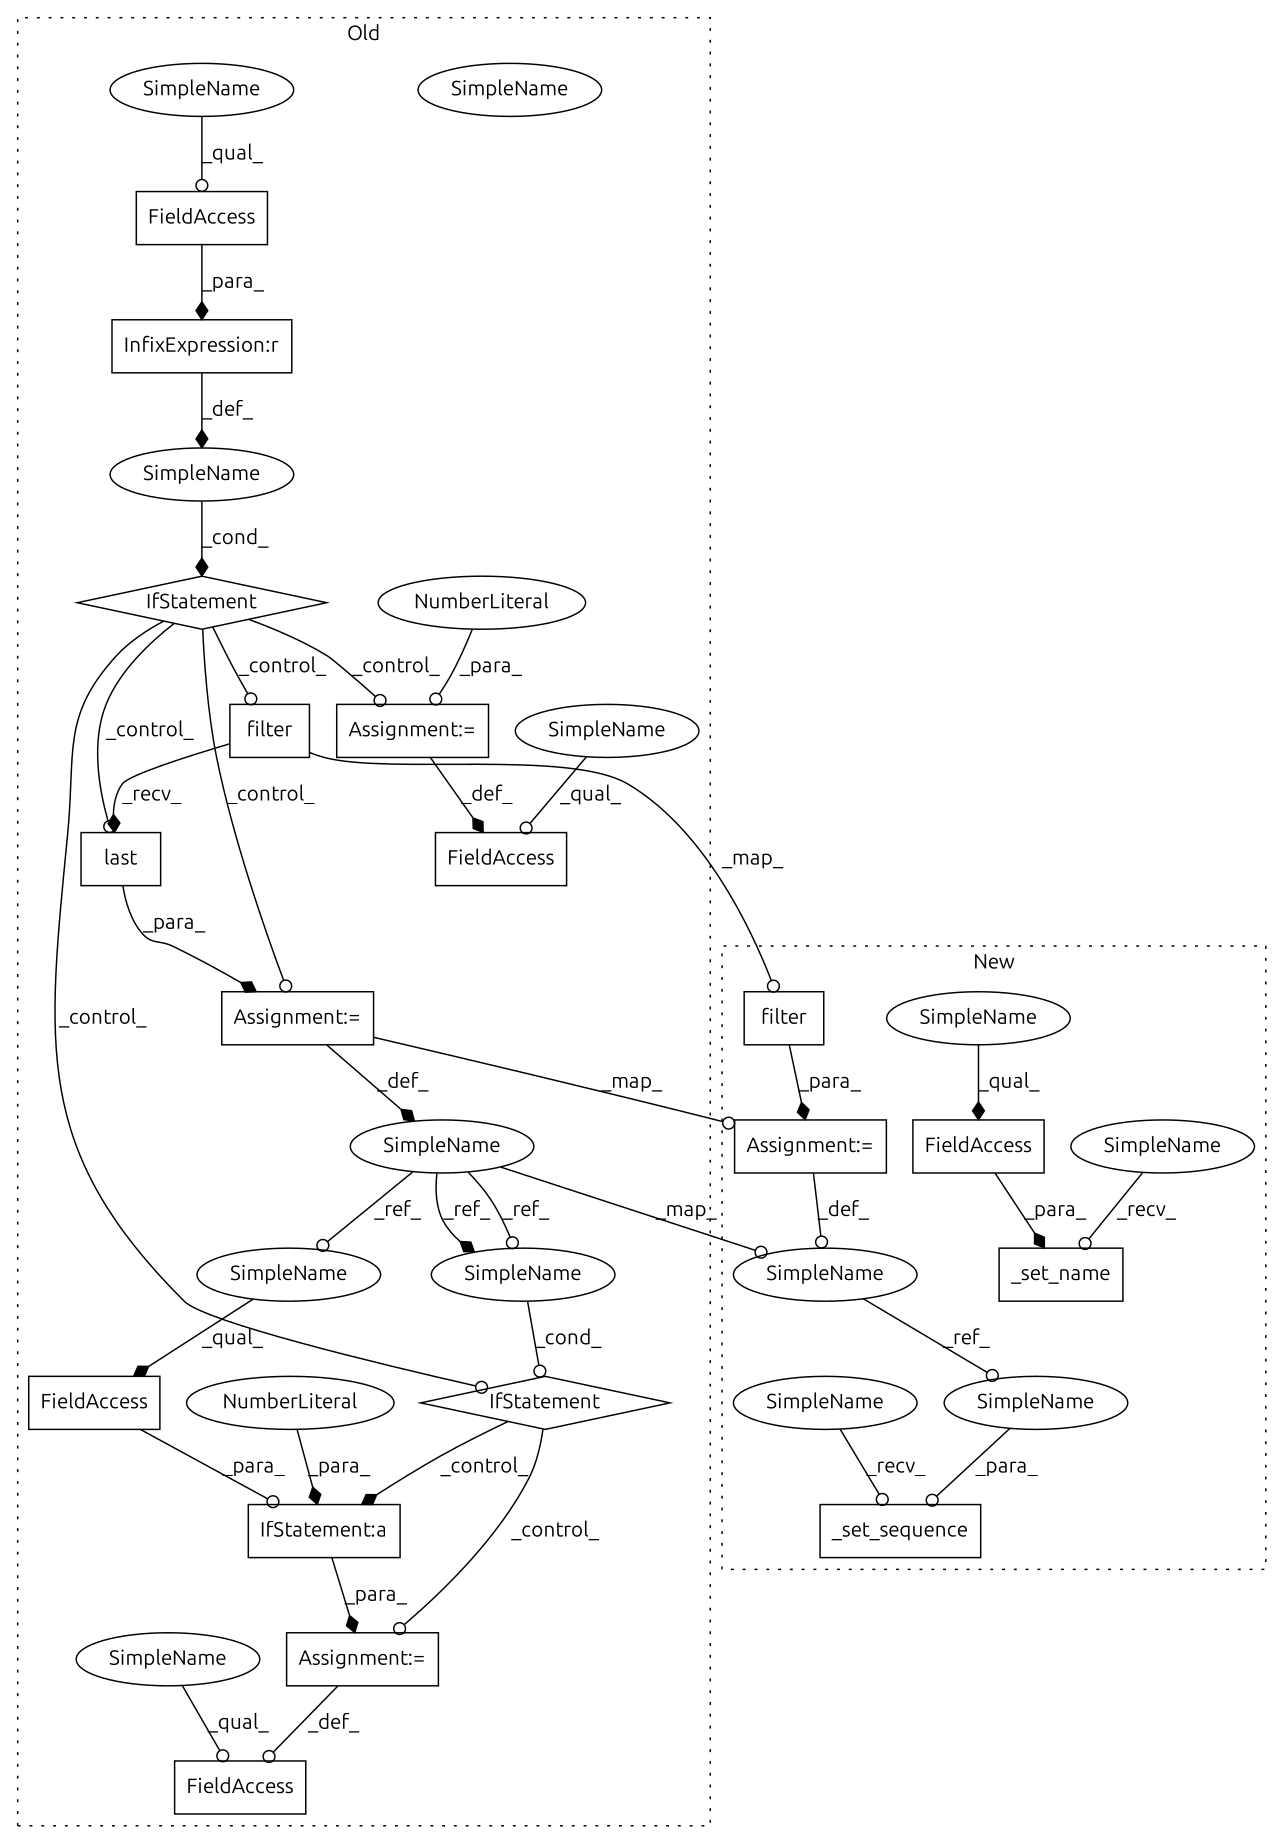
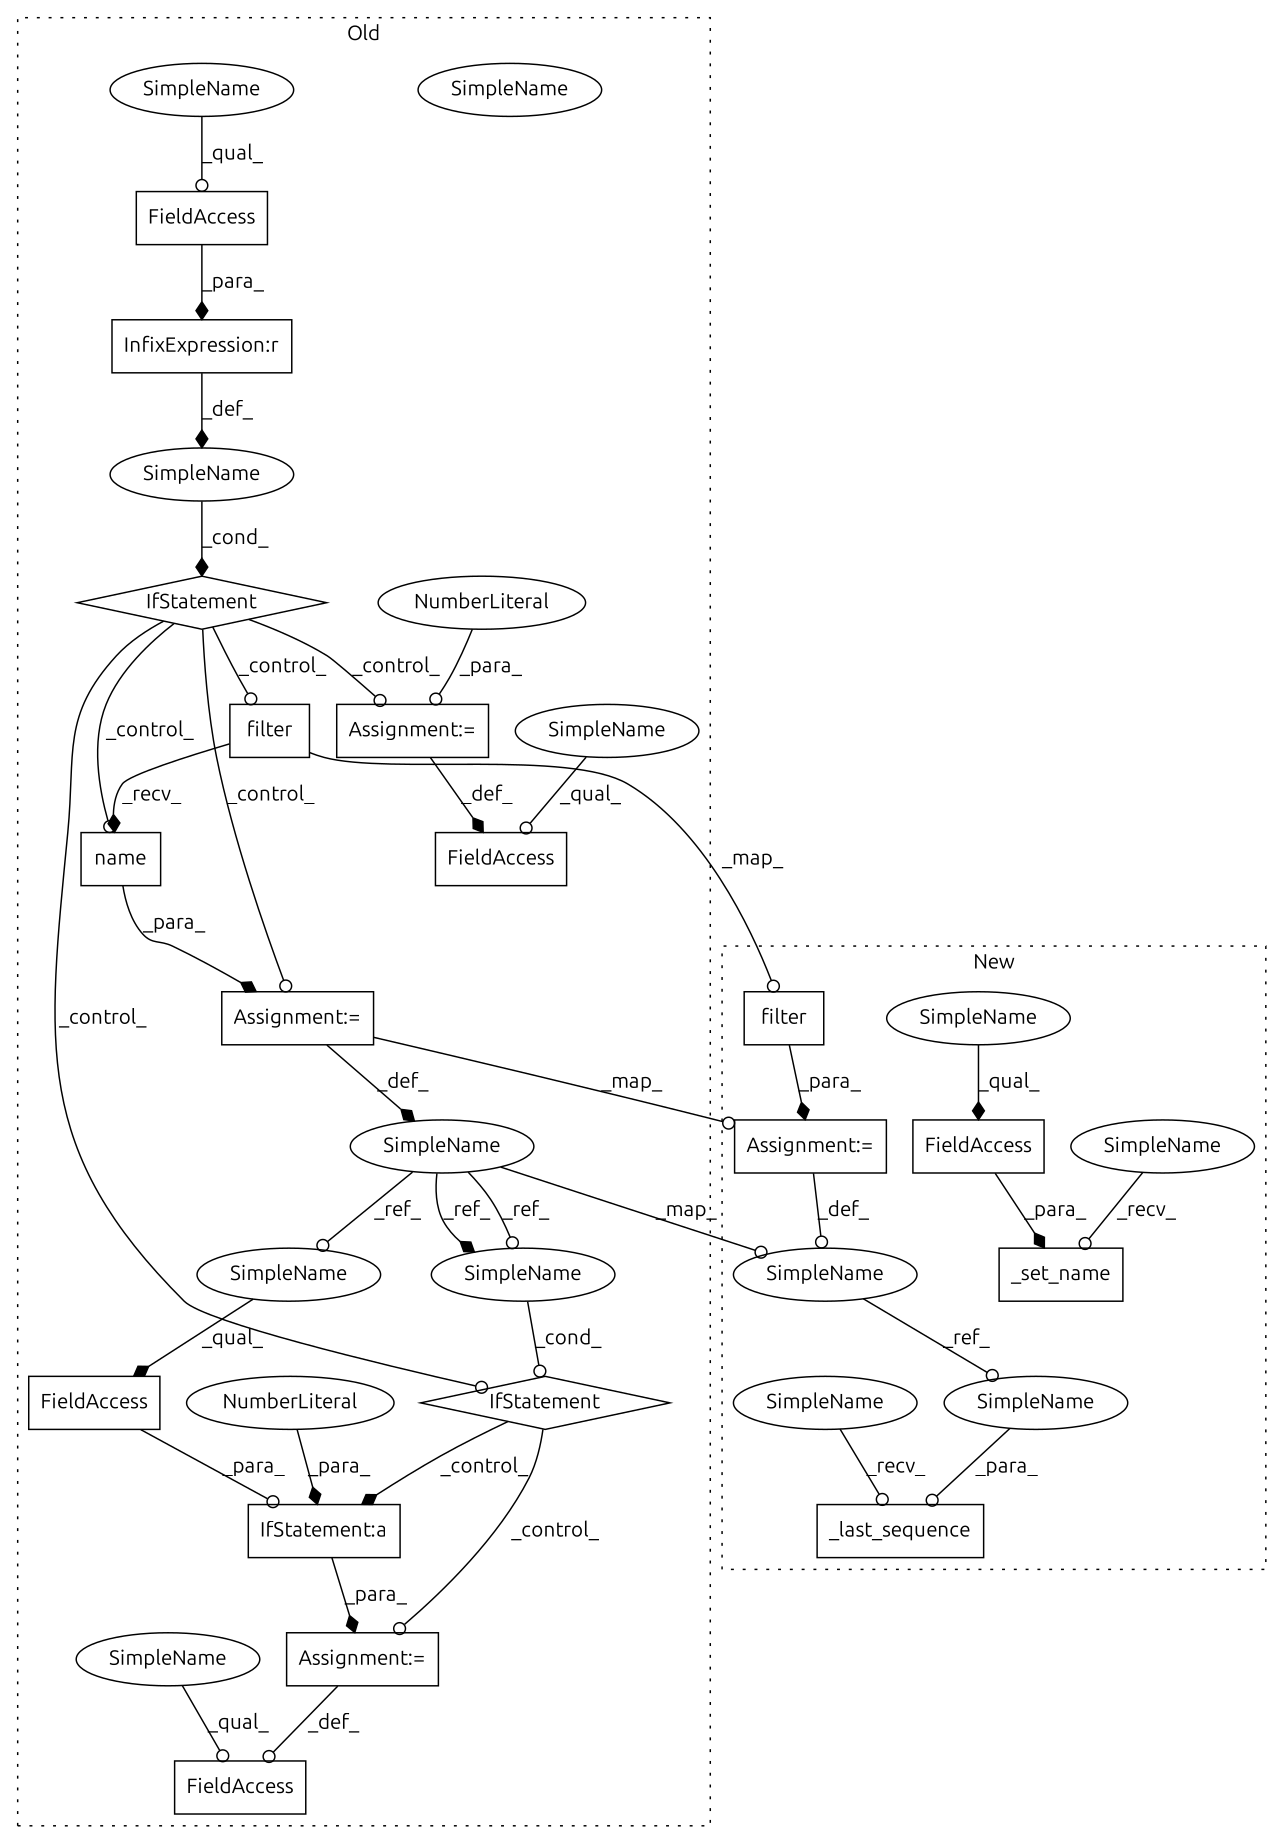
(121, 859) -> (121, 859)
(900, 1531) -> (900, 1531)
